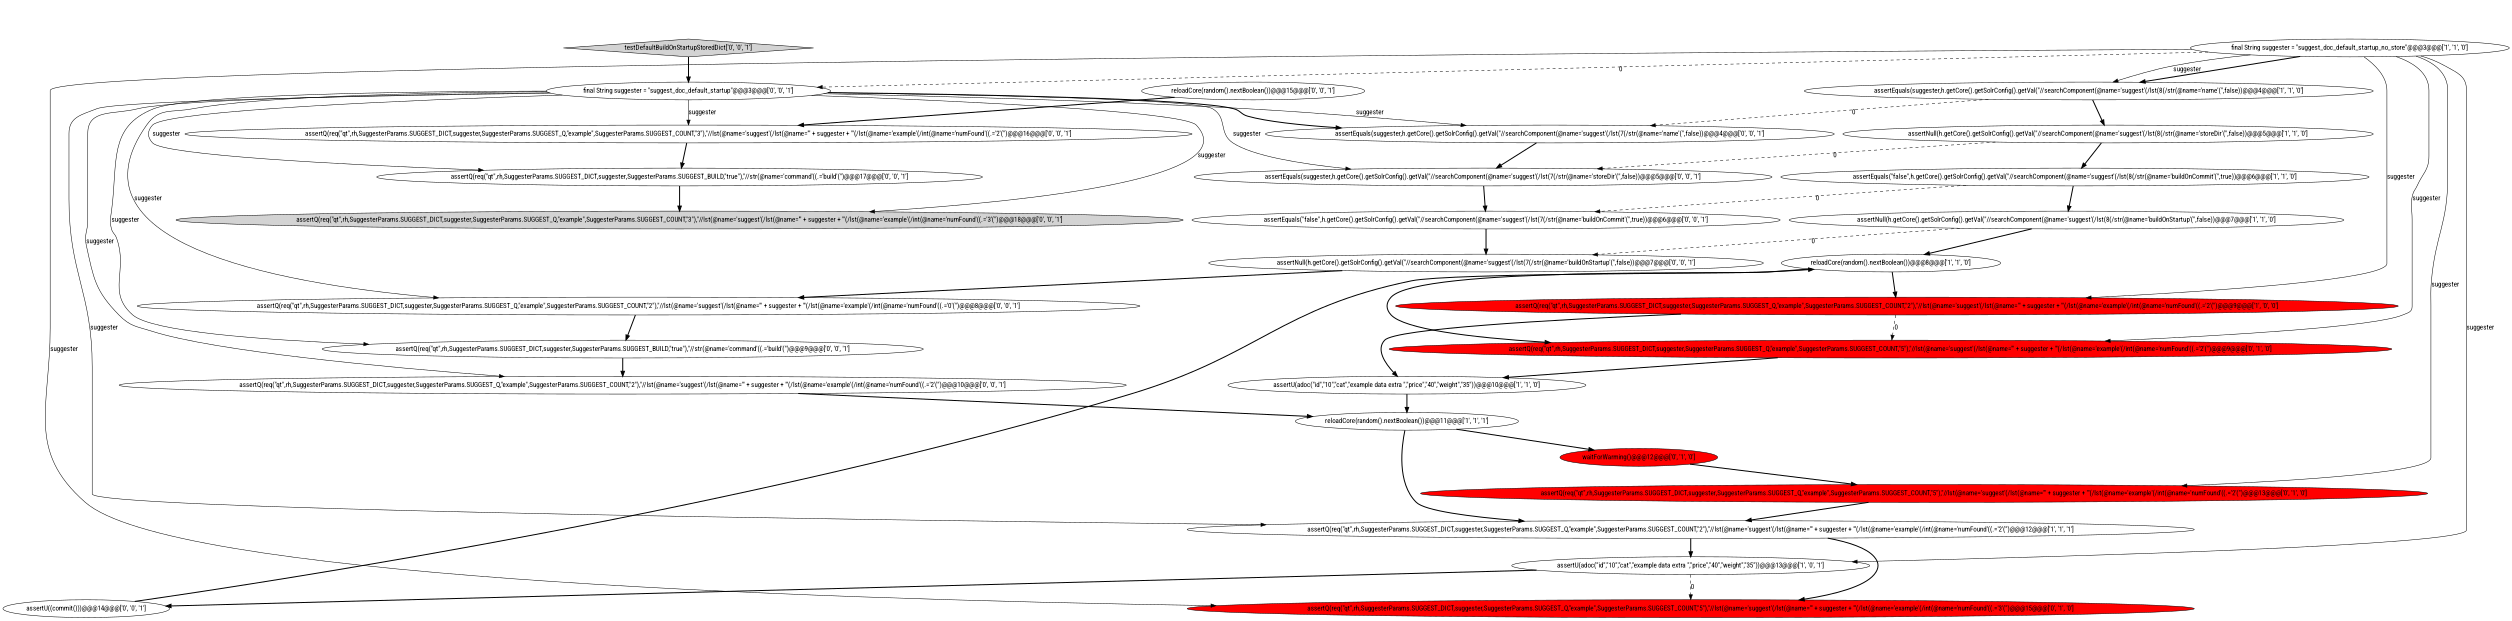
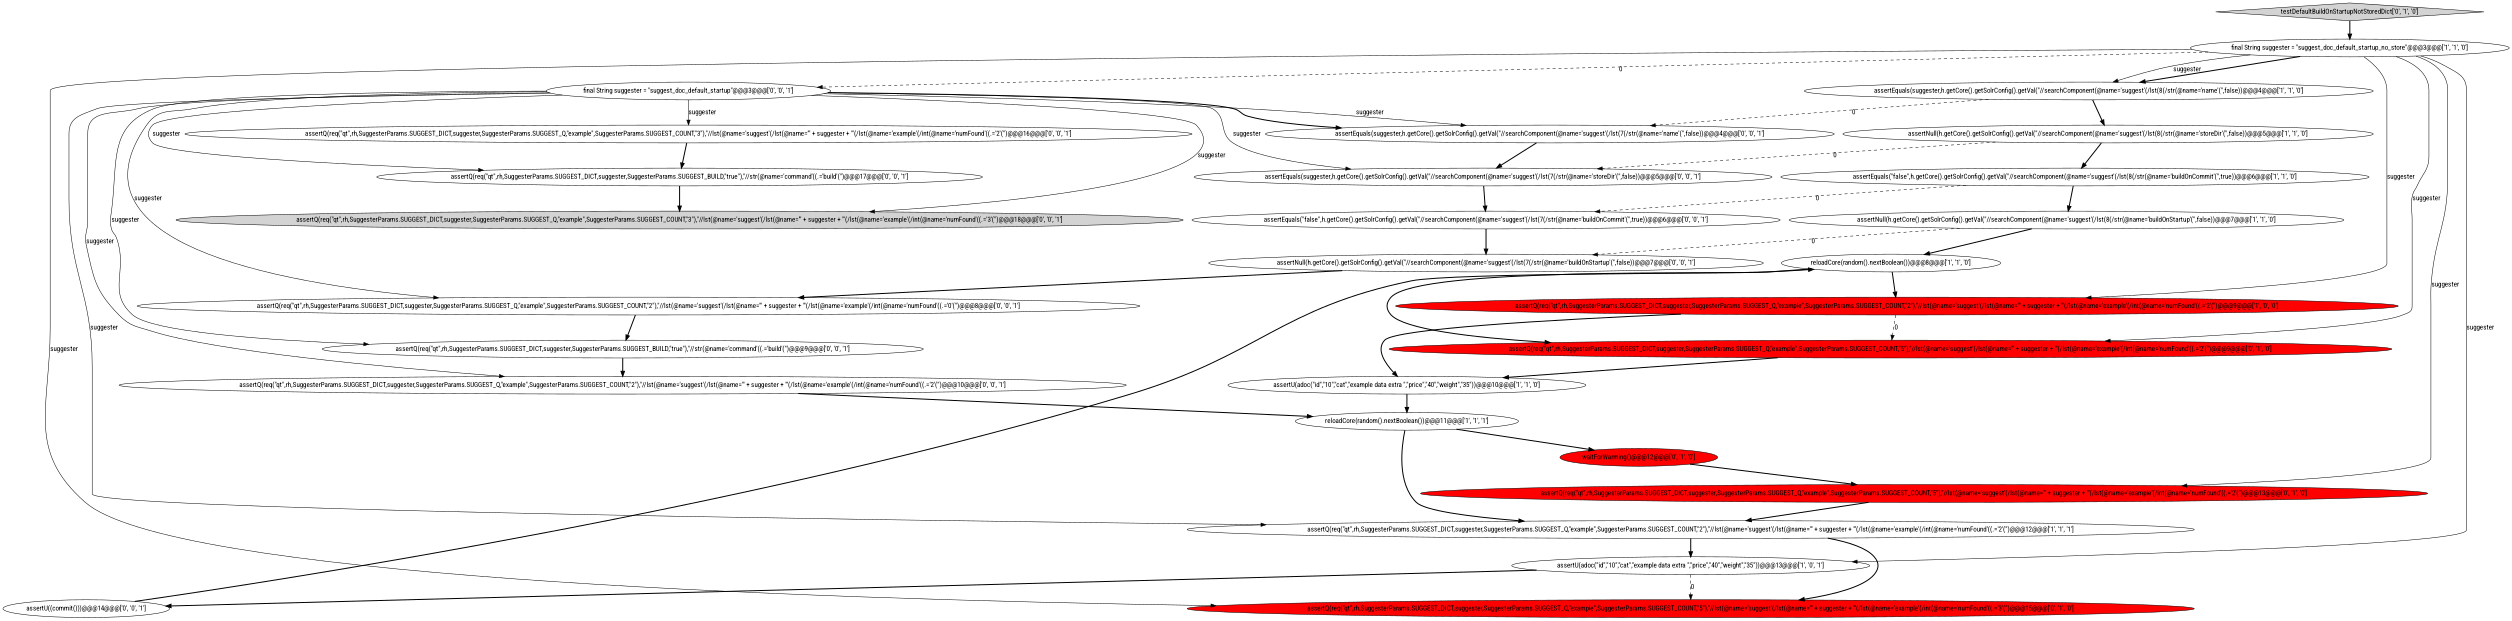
none -> (2350, 12)
(689, 48) -> none
(1253, 91) -> none
